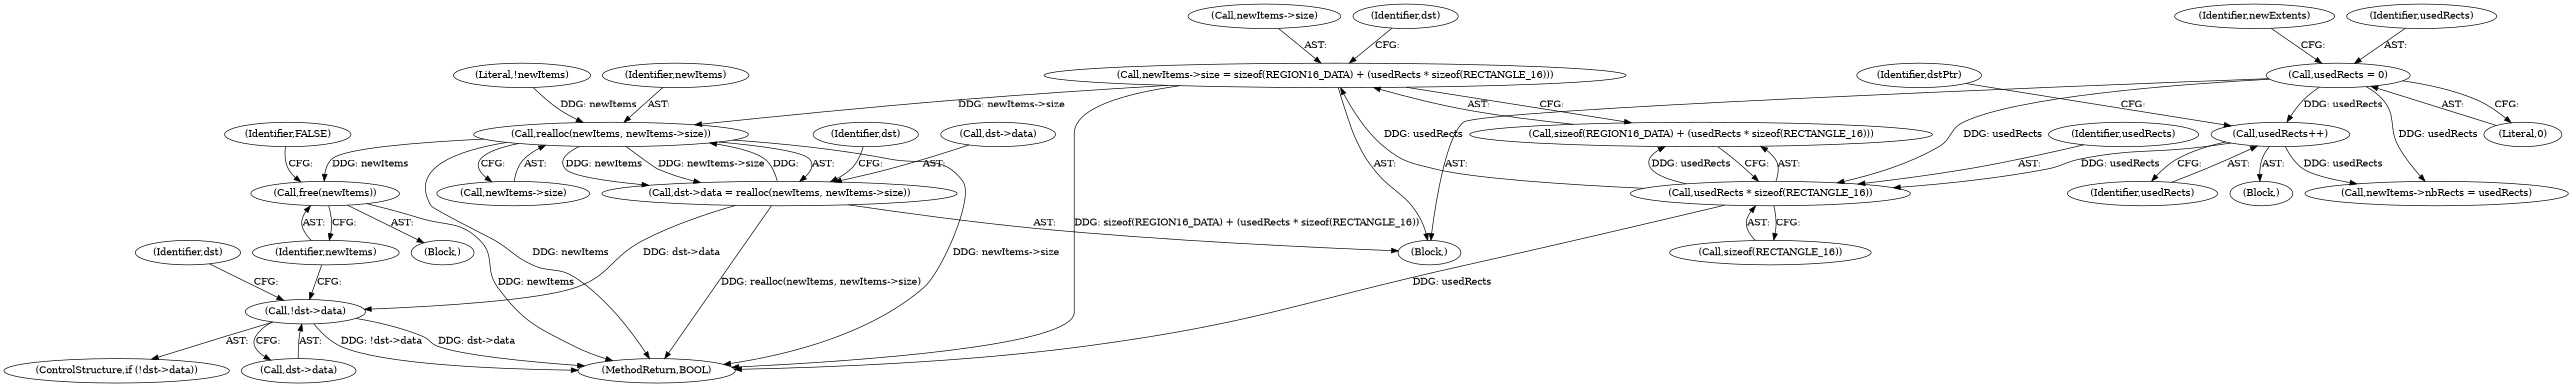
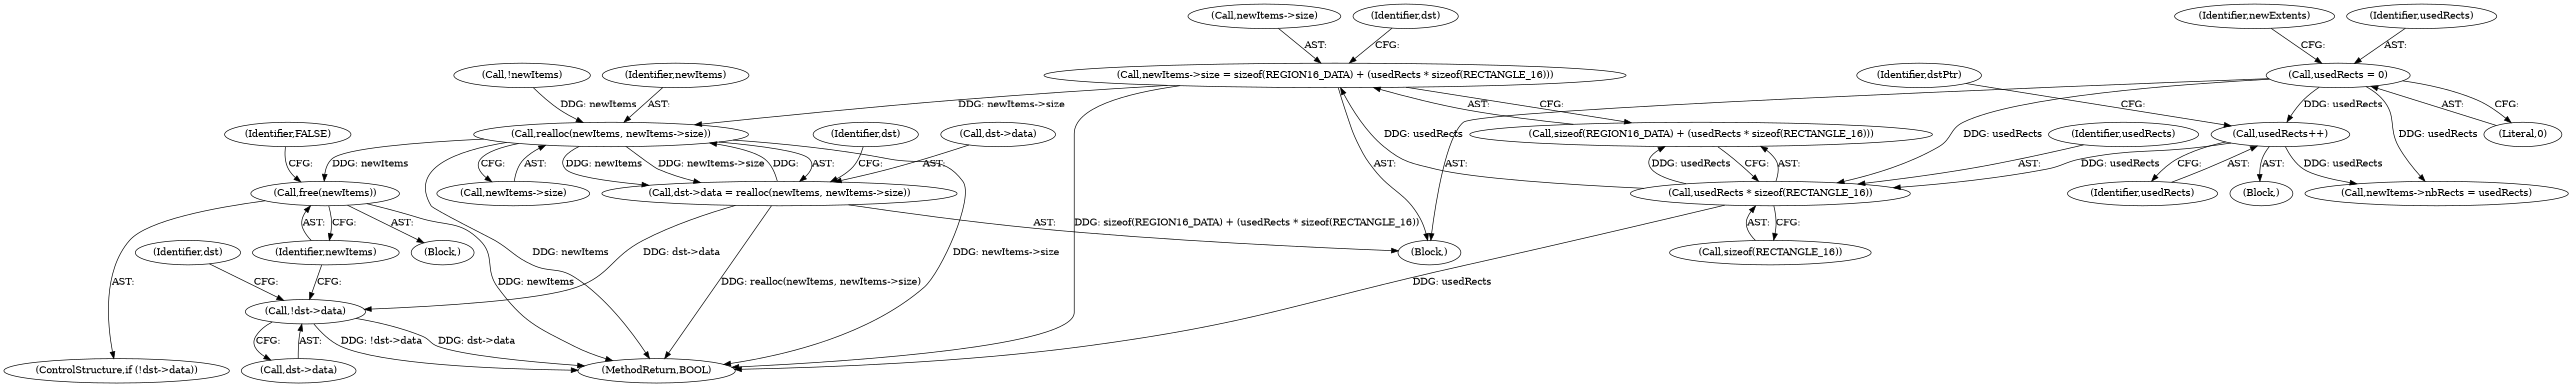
(522, 75) -> (522, 75)
(216, 339) -> (140, 232)
